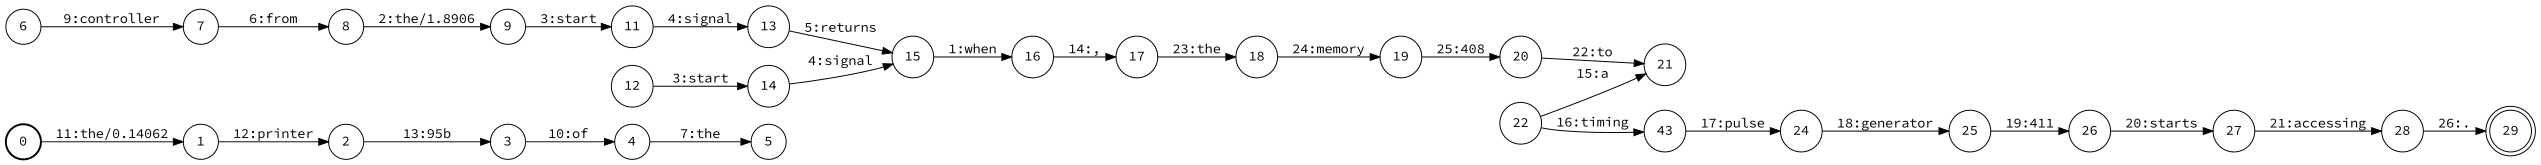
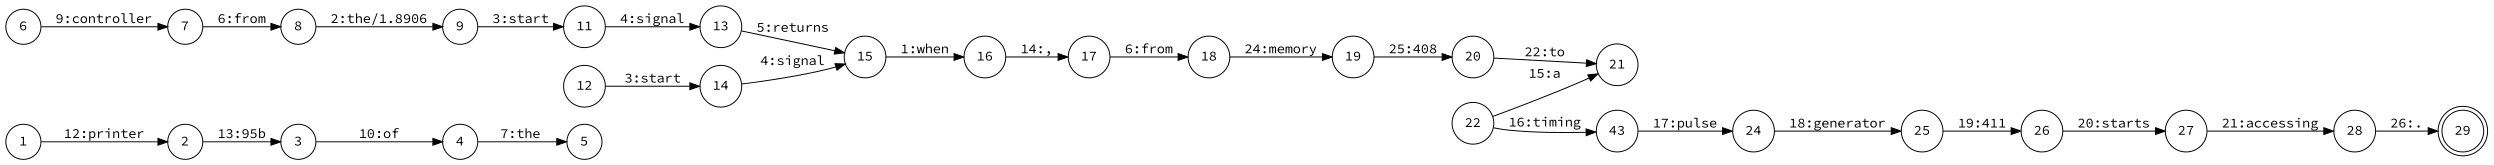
(1197, 50) -> (1149, 50)
(23, 142) -> none
